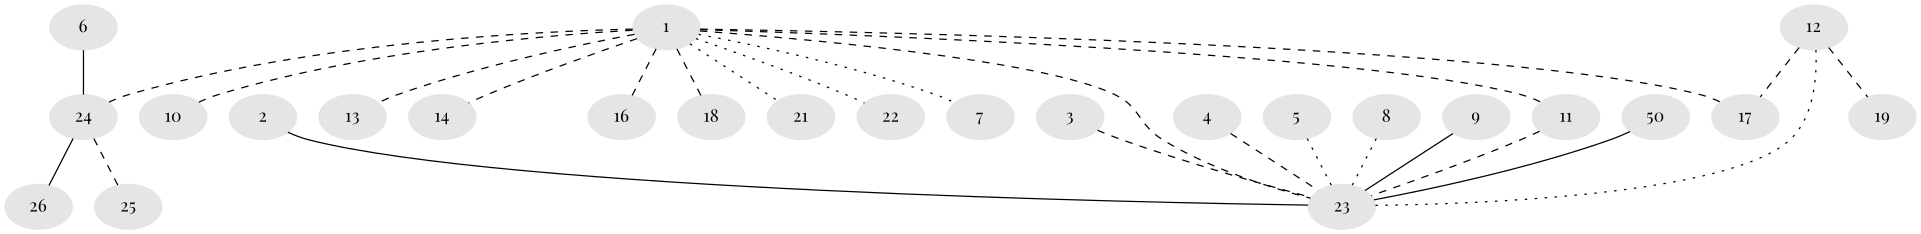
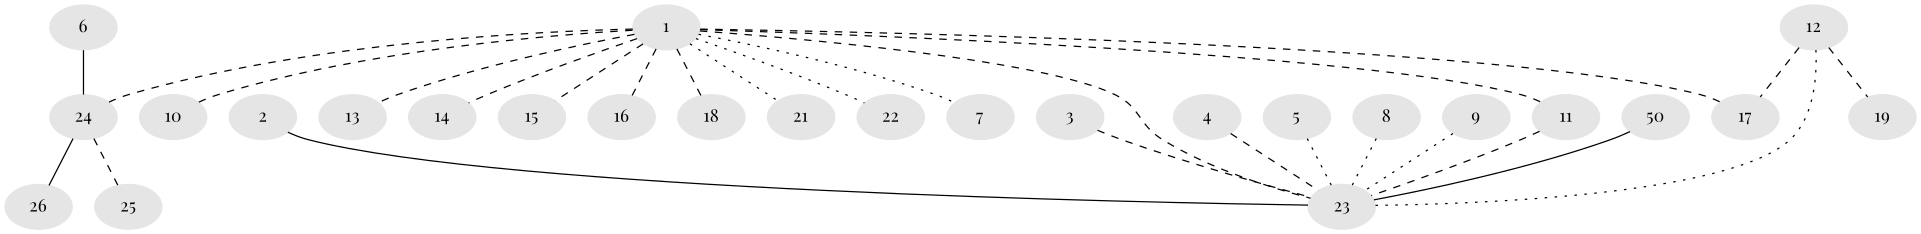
none -> (532, 117)
(1409, 162) -> (1409, 162)
